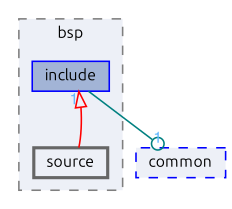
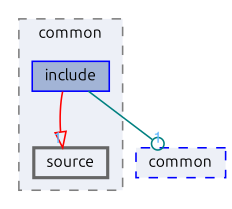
(71, 34) -> (71, 34)
(81, 128) -> (60, 112)
